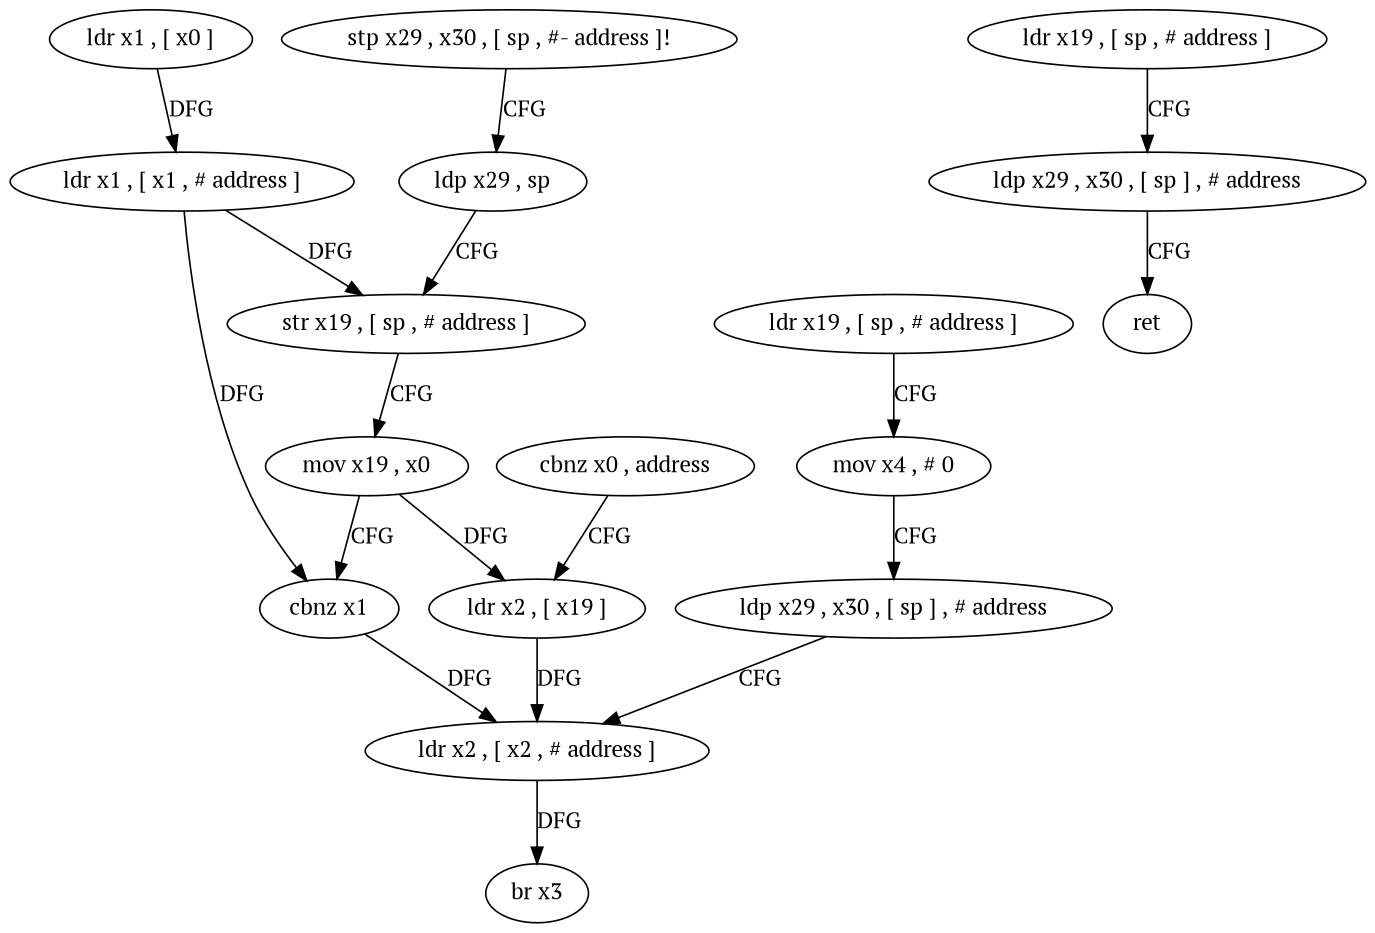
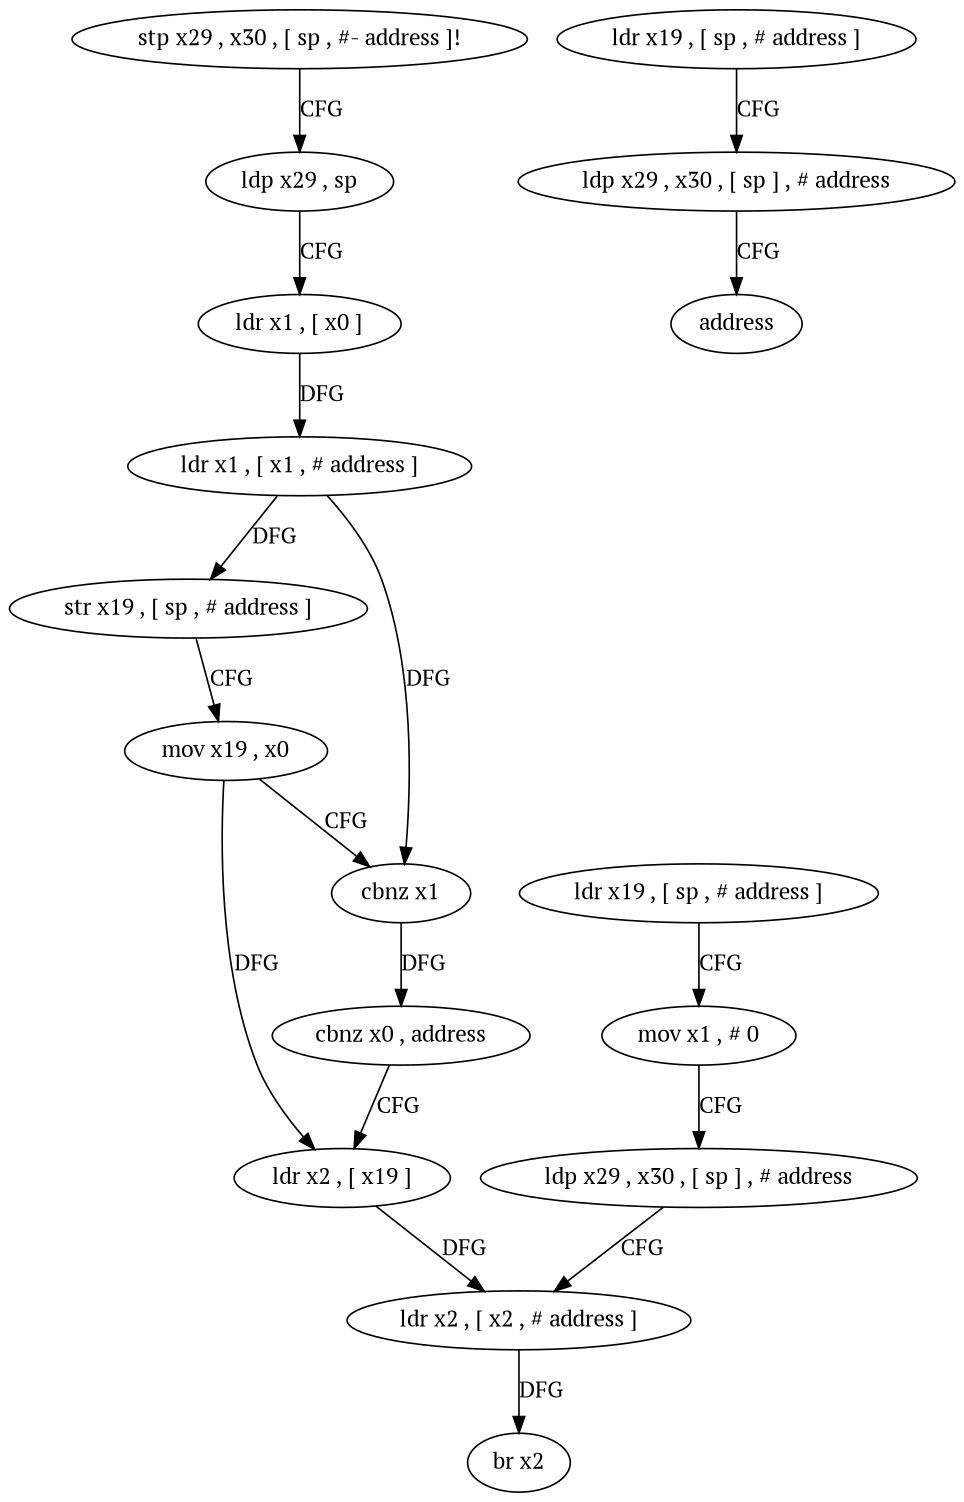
(454, 246) -> (300, 245)
(1147, 324) -> (737, 324)
(894, 466) -> (699, 1036)
(424, 673) -> (401, 956)
(537, 893) -> (519, 1463)
